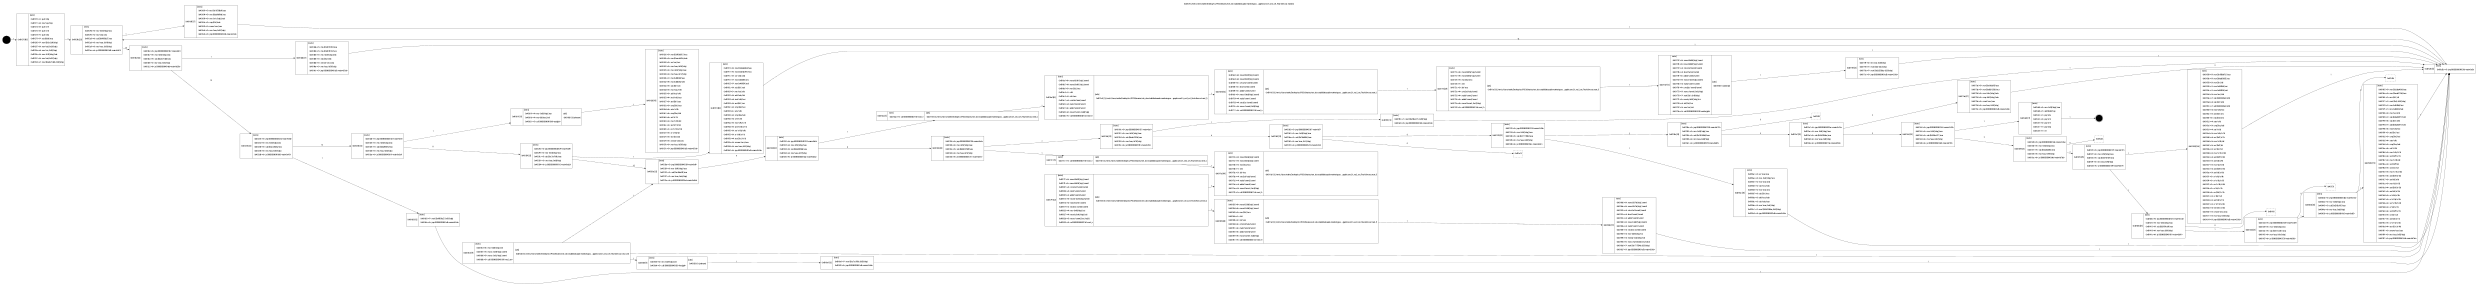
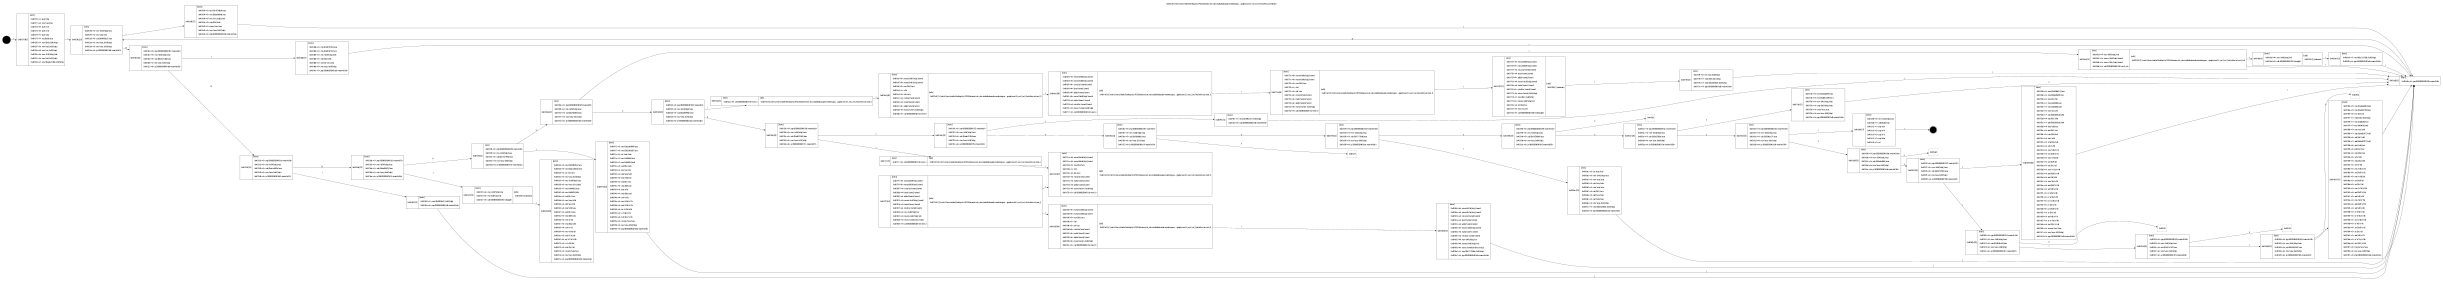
(607, 214) -> (1322, 52)
